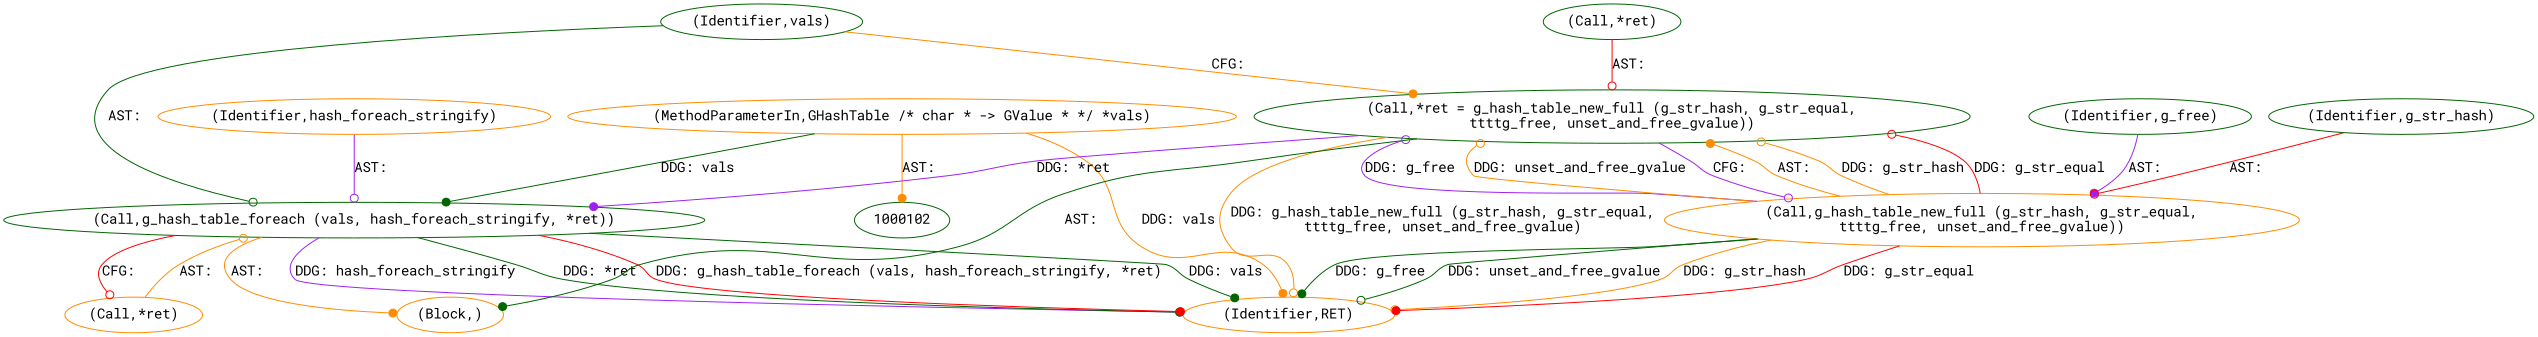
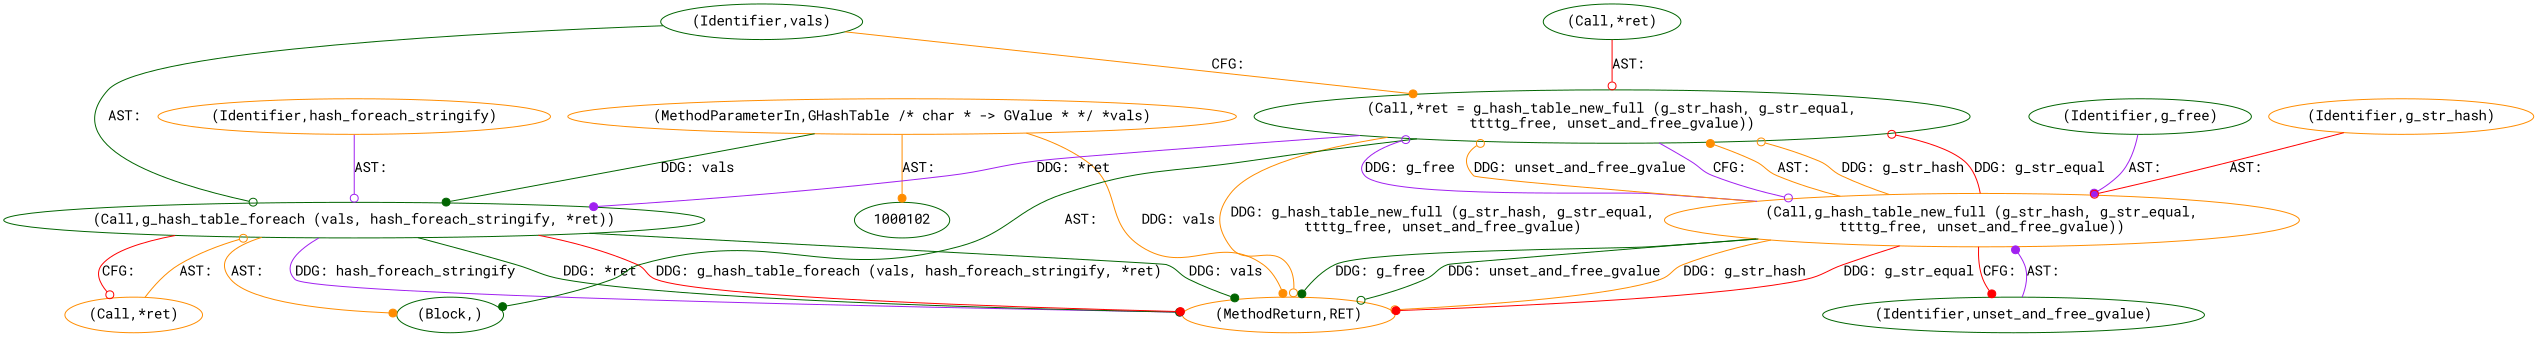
(2401, 117) -> (2401, 117)
(450, 315) -> (450, 315)
(1289, 315) -> (1289, 315)
none -> (2014, 315)
